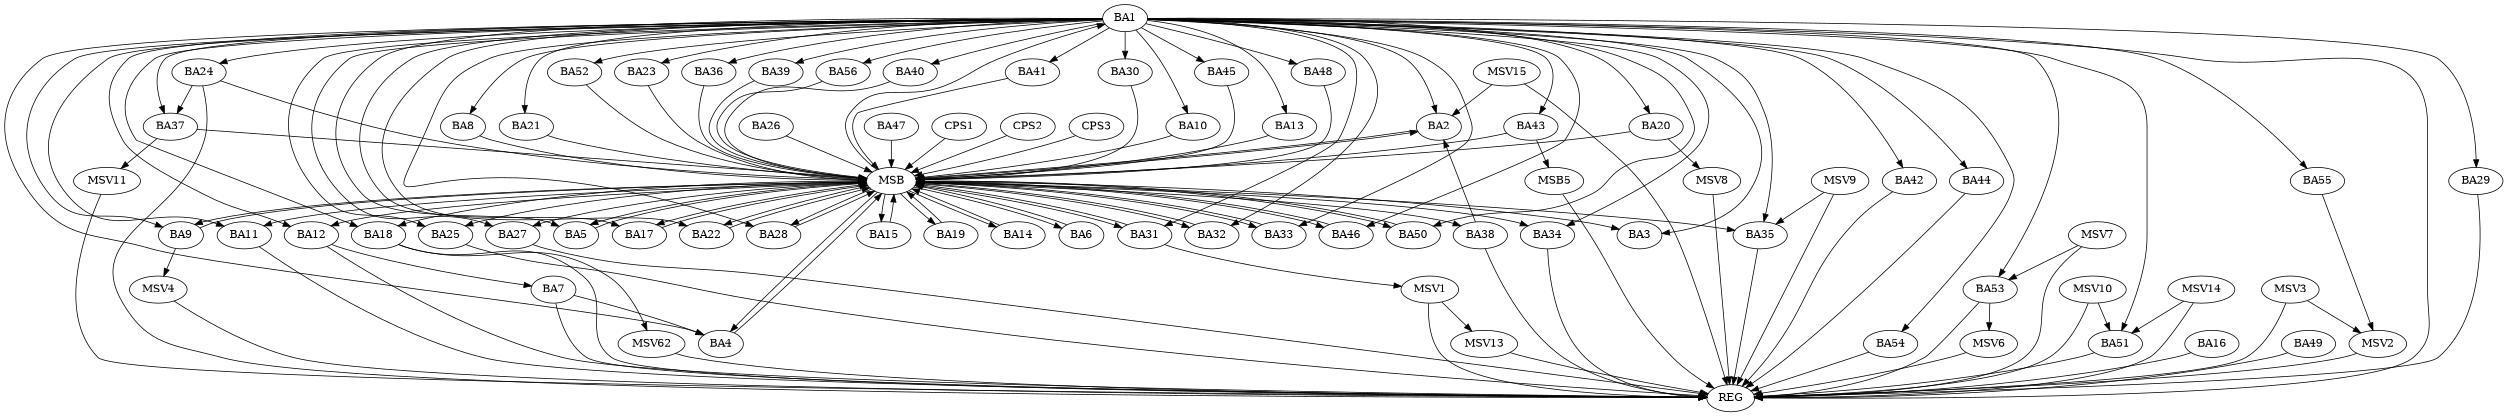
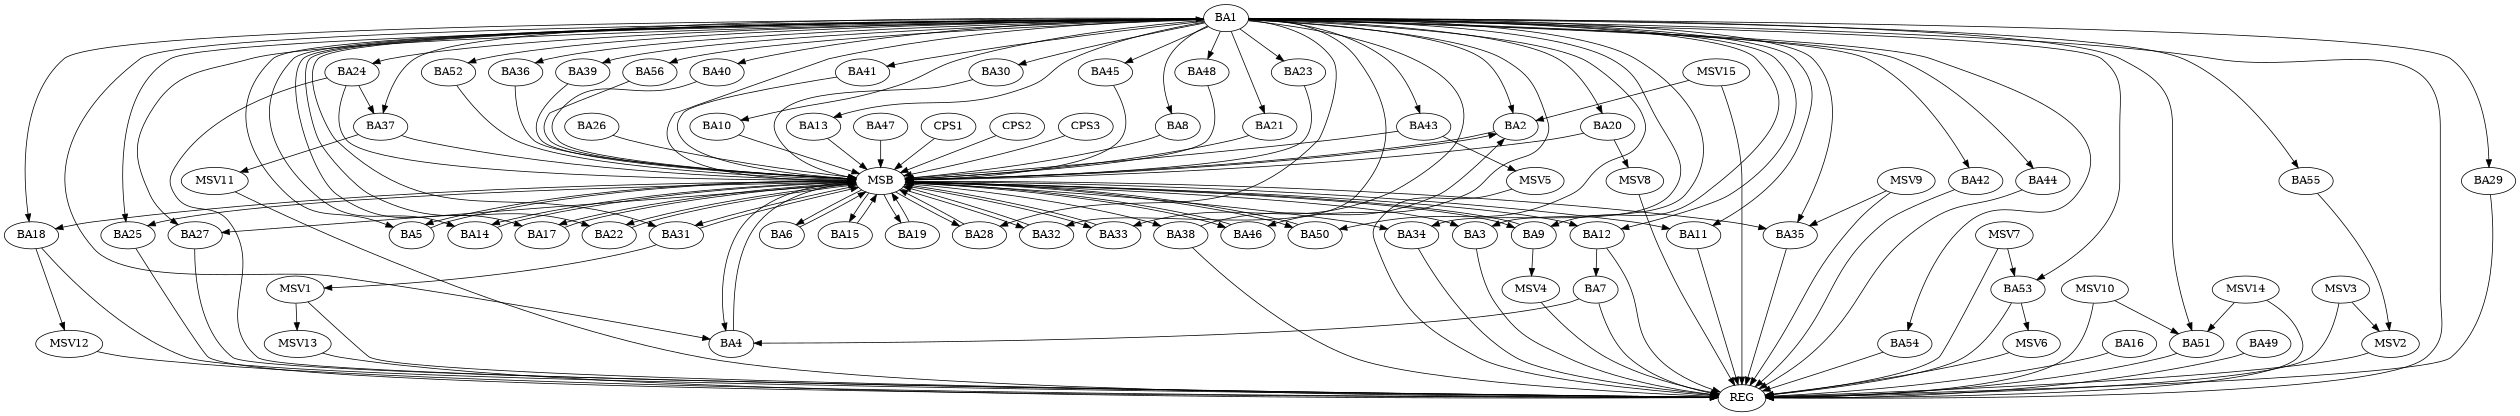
none -> (600, 30)
(1554, 181) -> (1535, 181)
(652, 344) -> (69, 344)
none -> (1567, 357)
